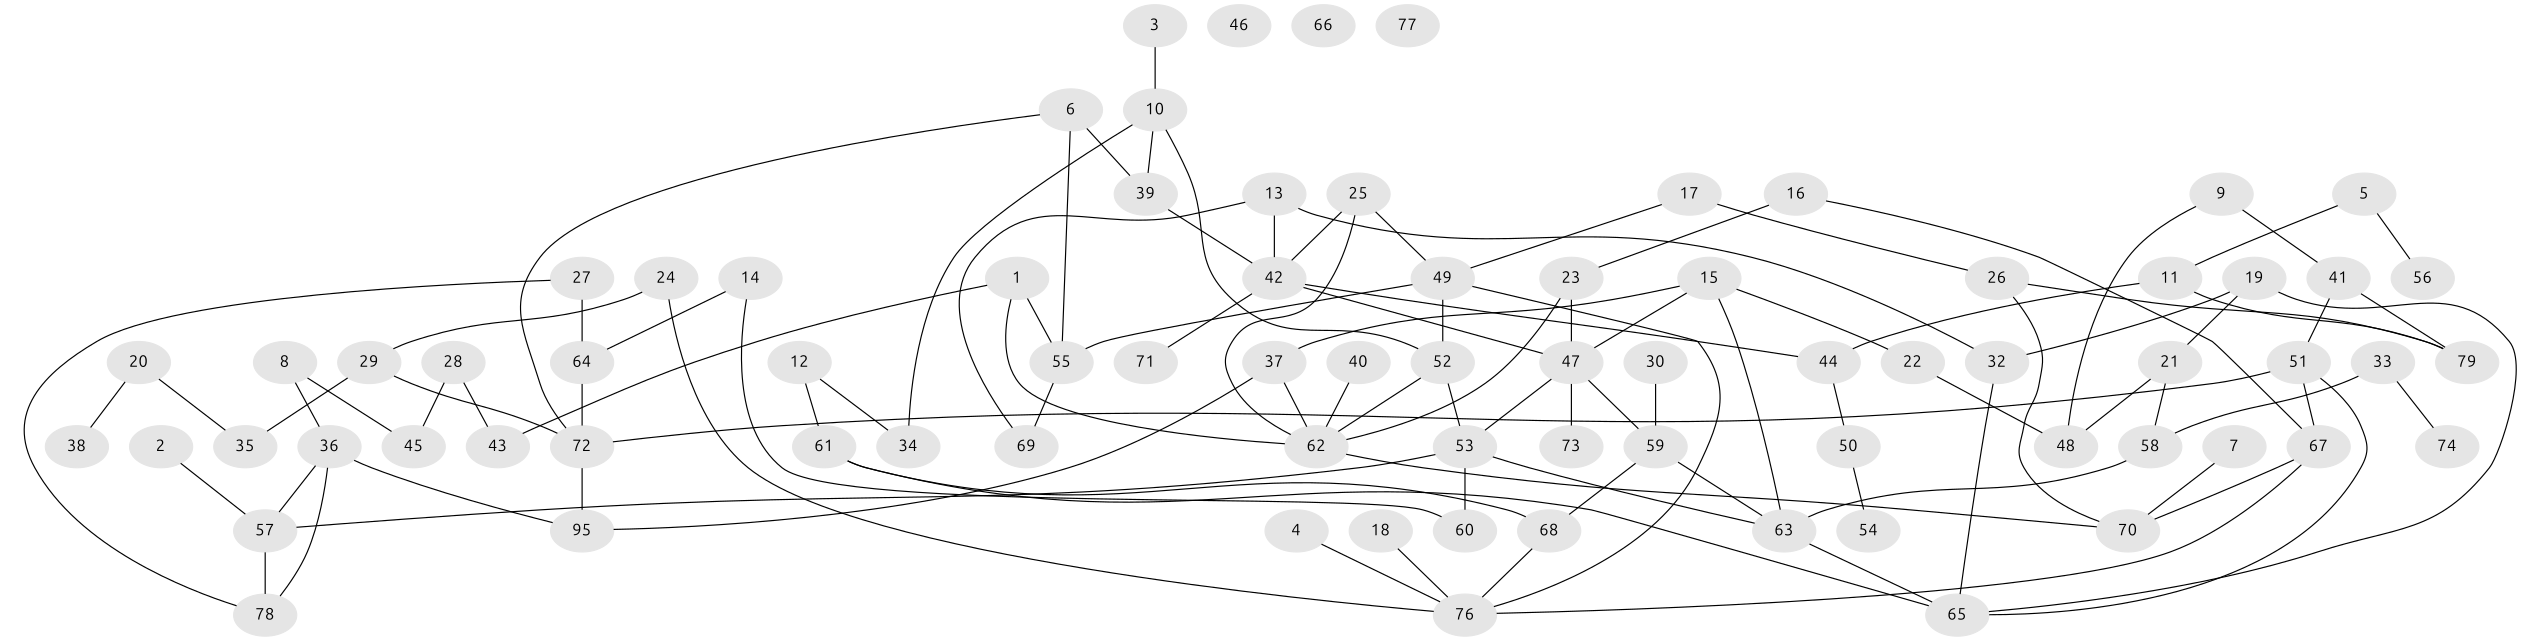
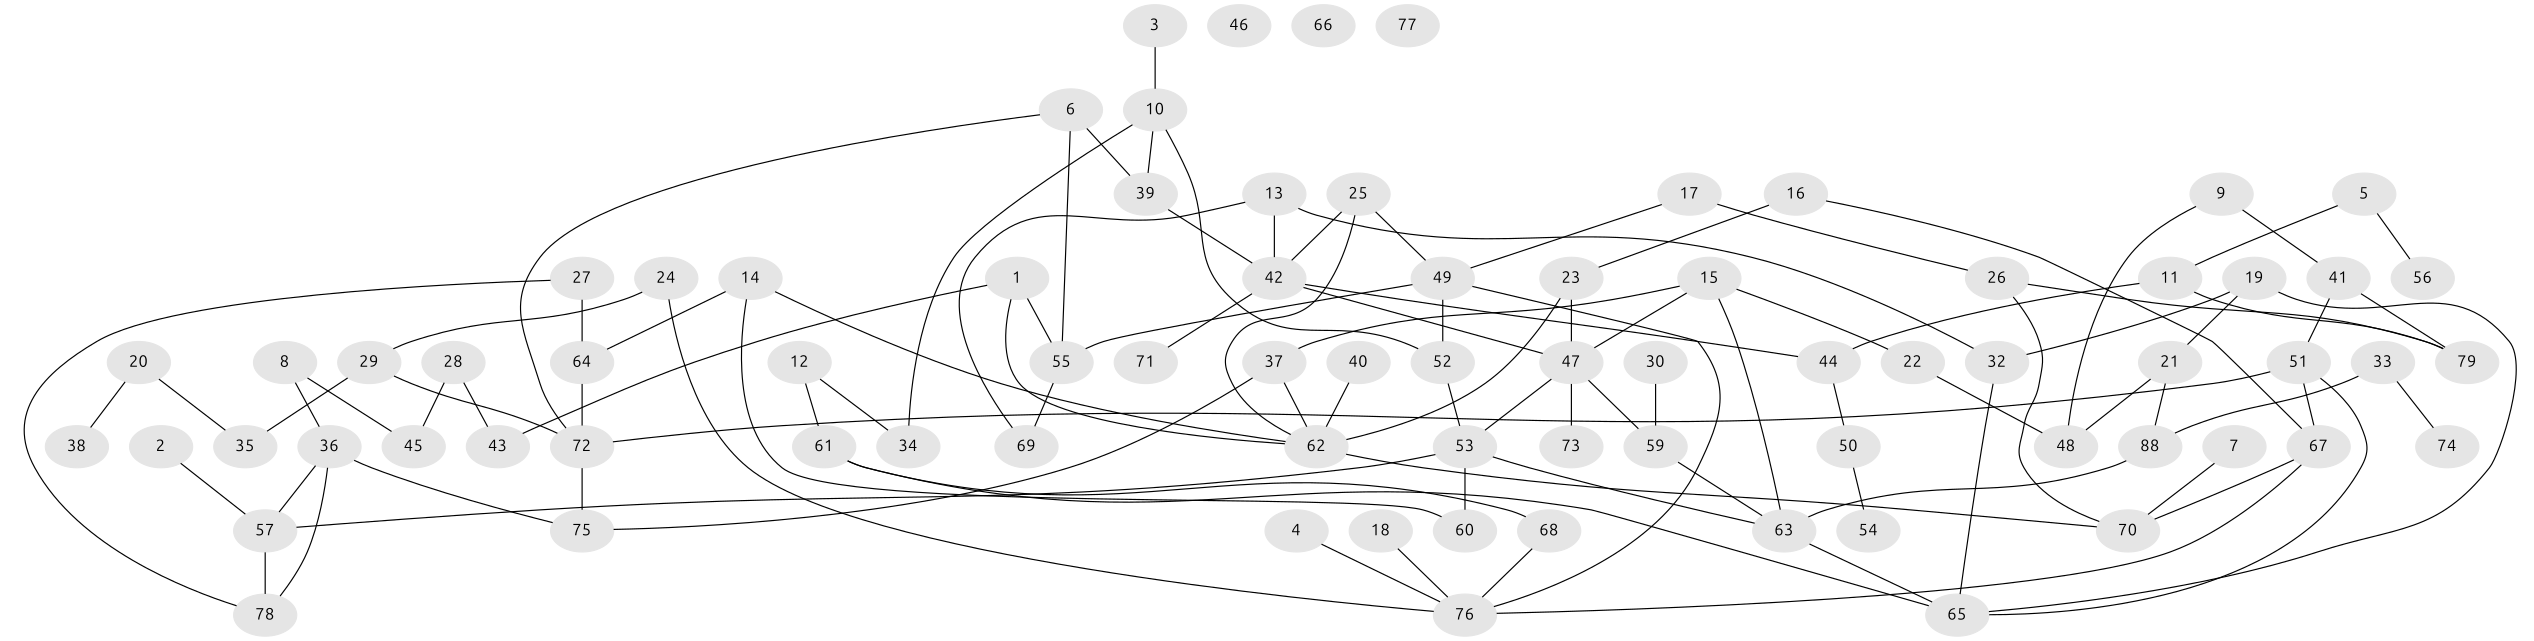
(1379, 405) -> (1011, 386)
(2150, 447) -> (2150, 447)
(1594, 495) -> none
(582, 531) -> (582, 531)
